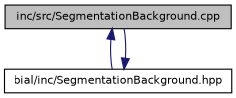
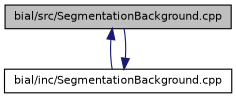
(118, 17) -> (118, 17)
(118, 81) -> (118, 81)
